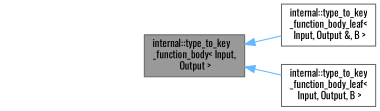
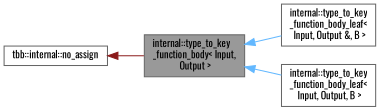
none -> (56, 56)
